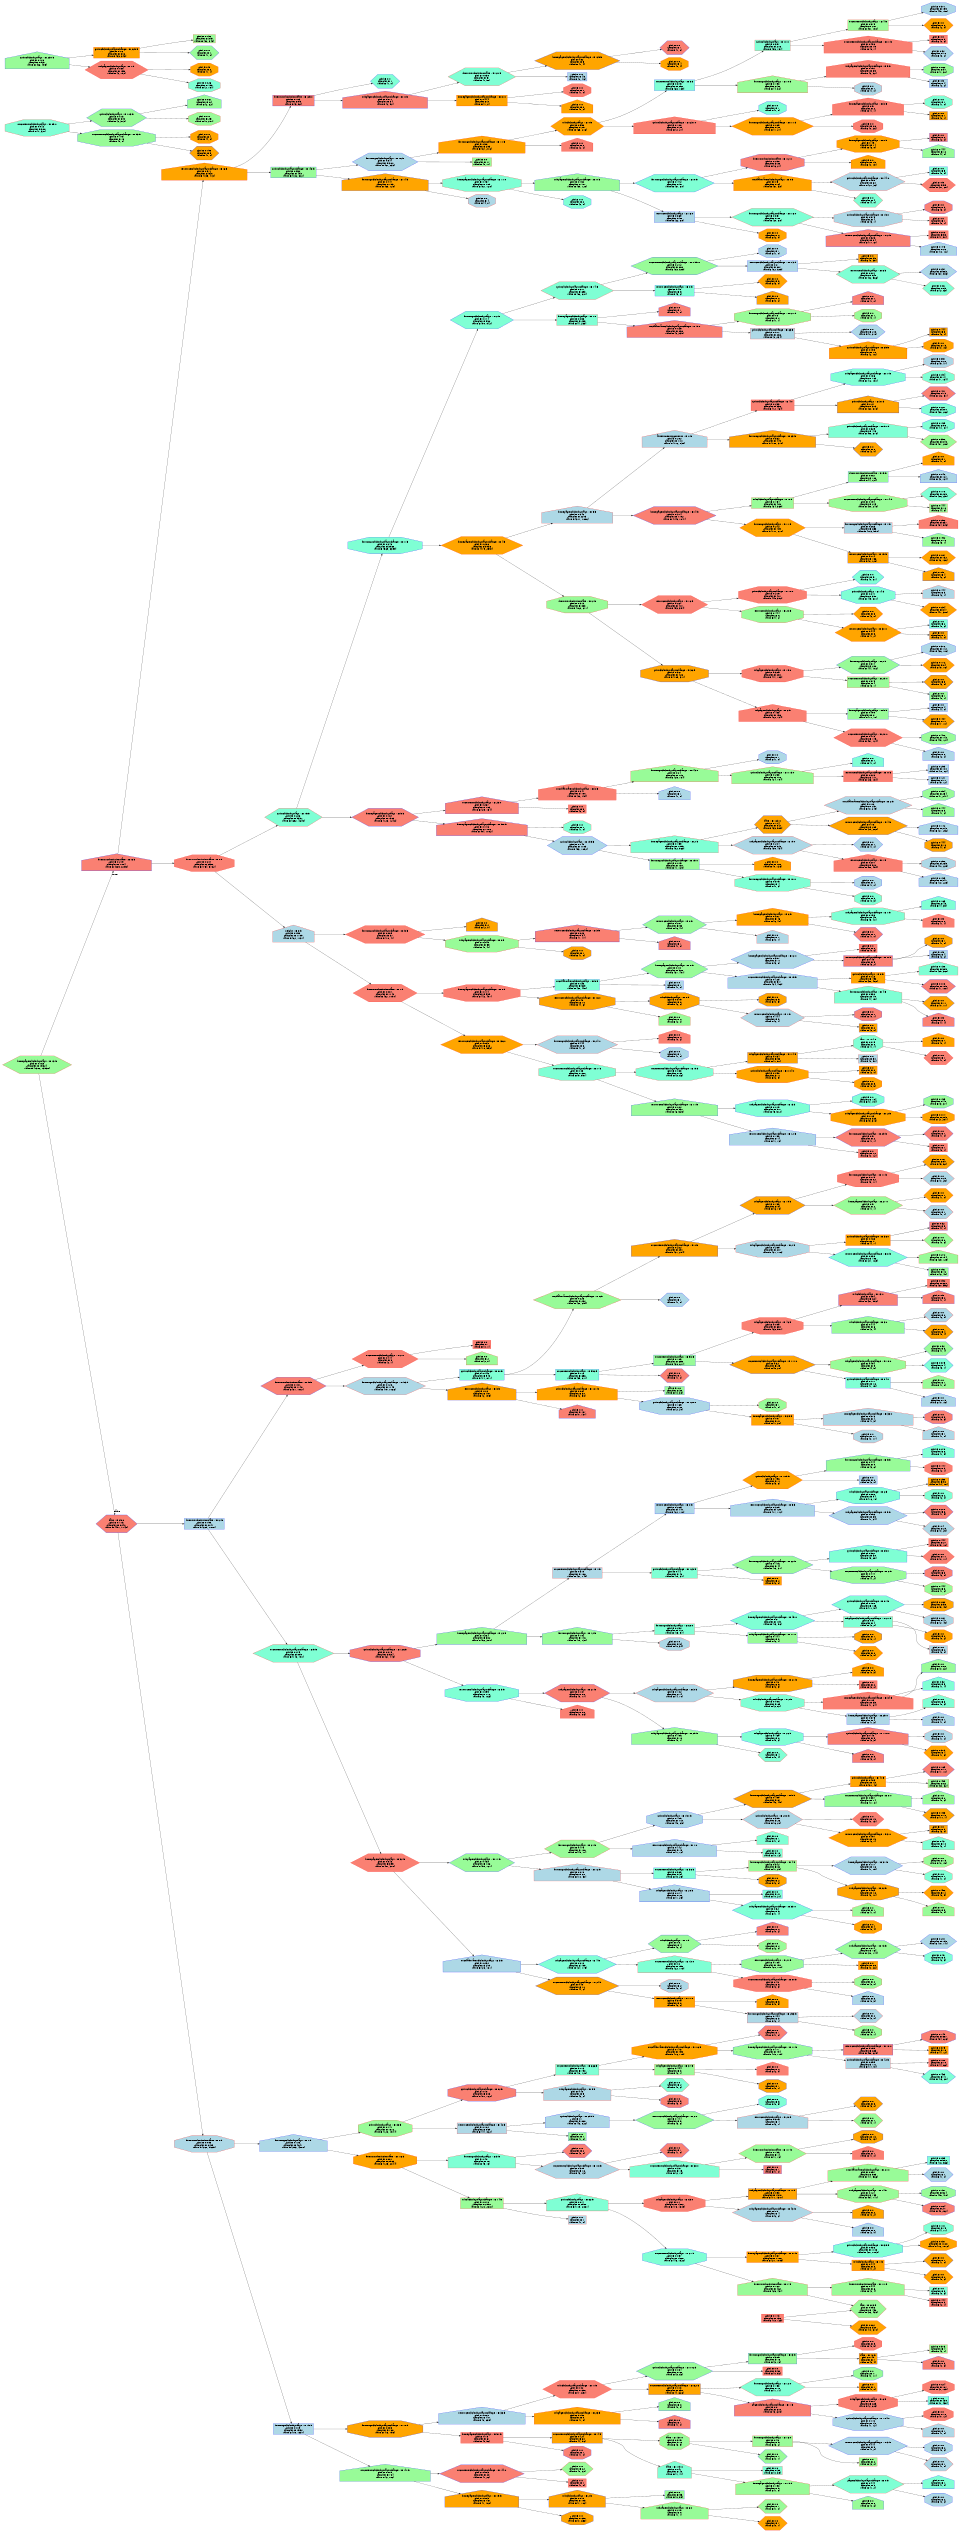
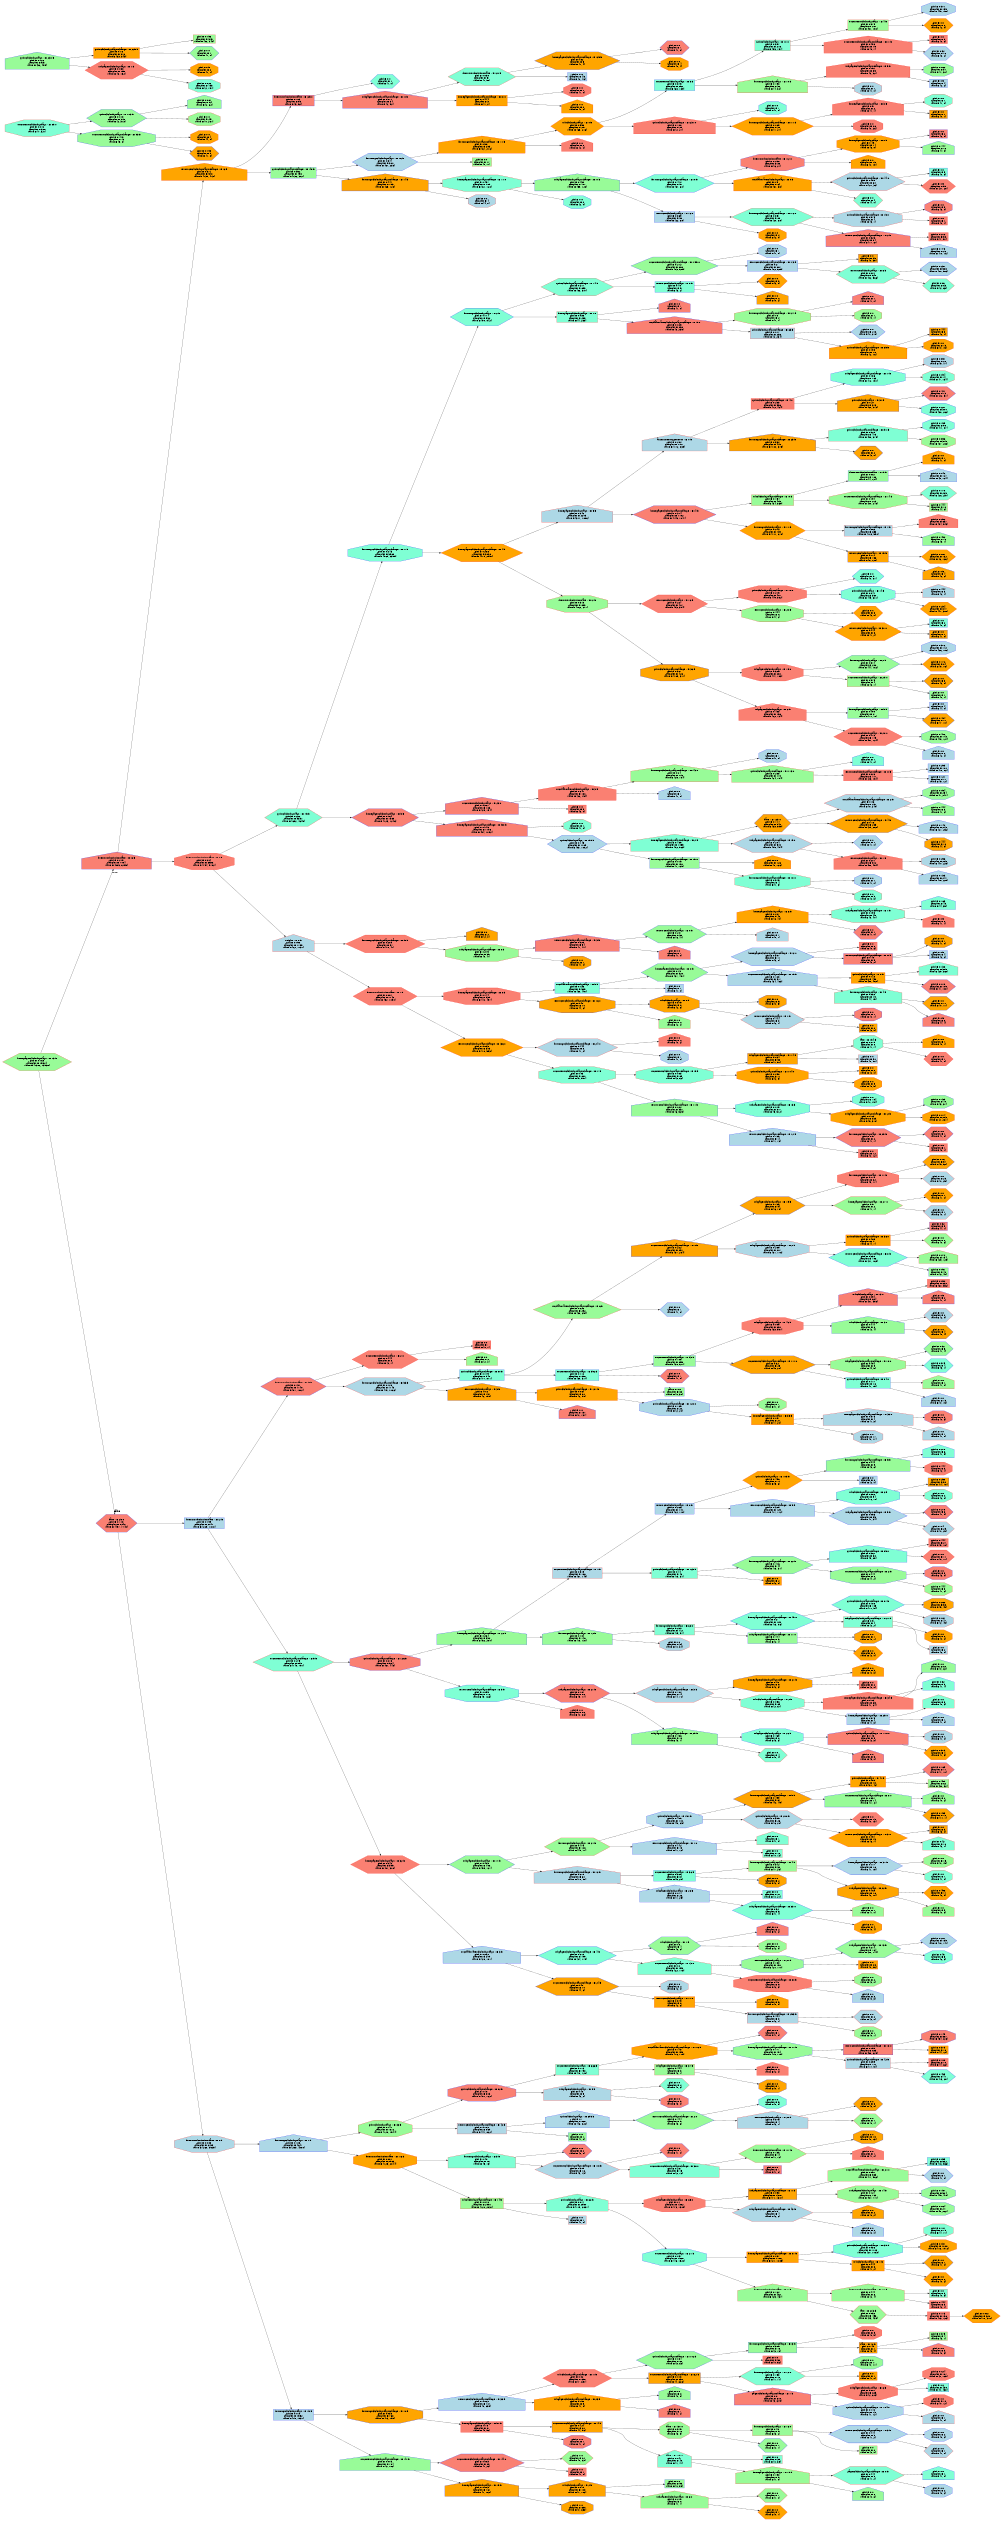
(938, 442) -> (938, 441)
(938, 2209) -> (938, 2209)
(817, 2314) -> (906, 2315)
